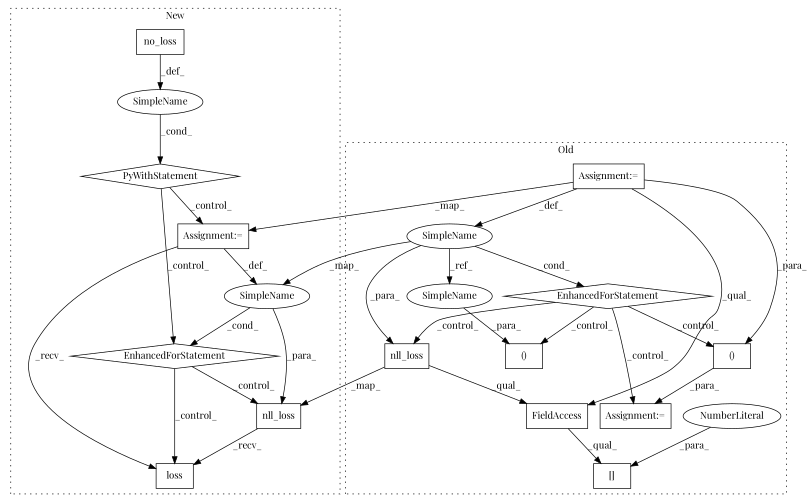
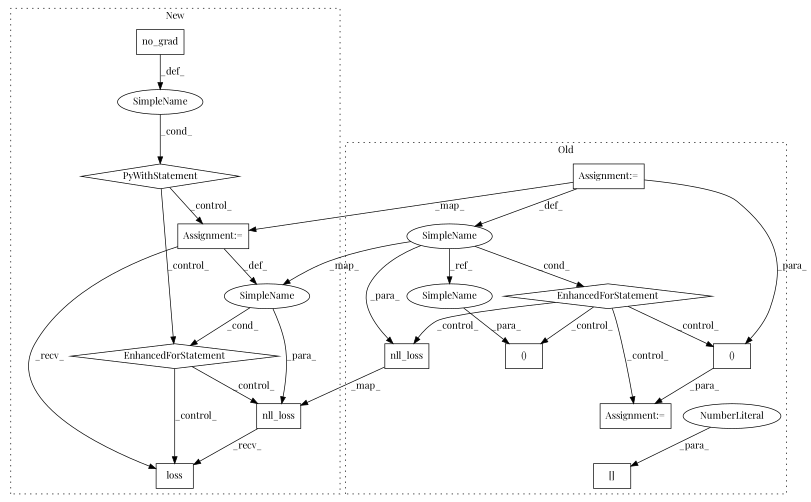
(160, 42) -> (160, 42)
(557, 416) -> none
